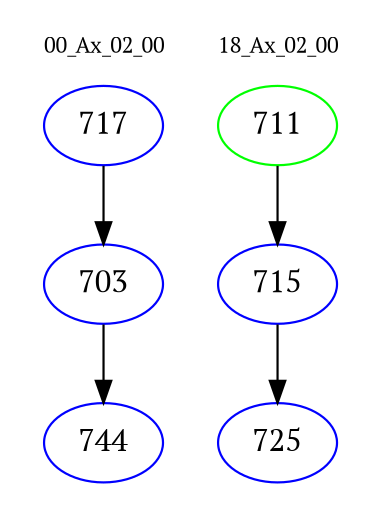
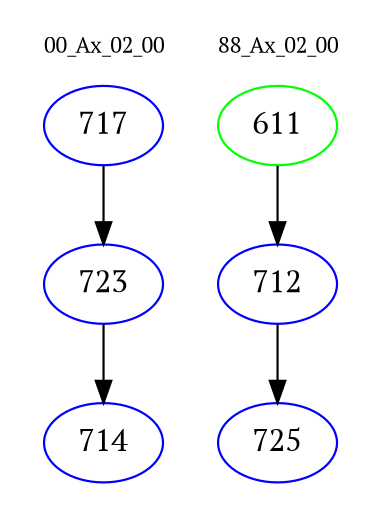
(279, 47) -> (279, 47)
(278, 126) -> (278, 126)
(104, 284) -> (104, 284)
(278, 284) -> (278, 284)
(104, 443) -> (104, 443)
